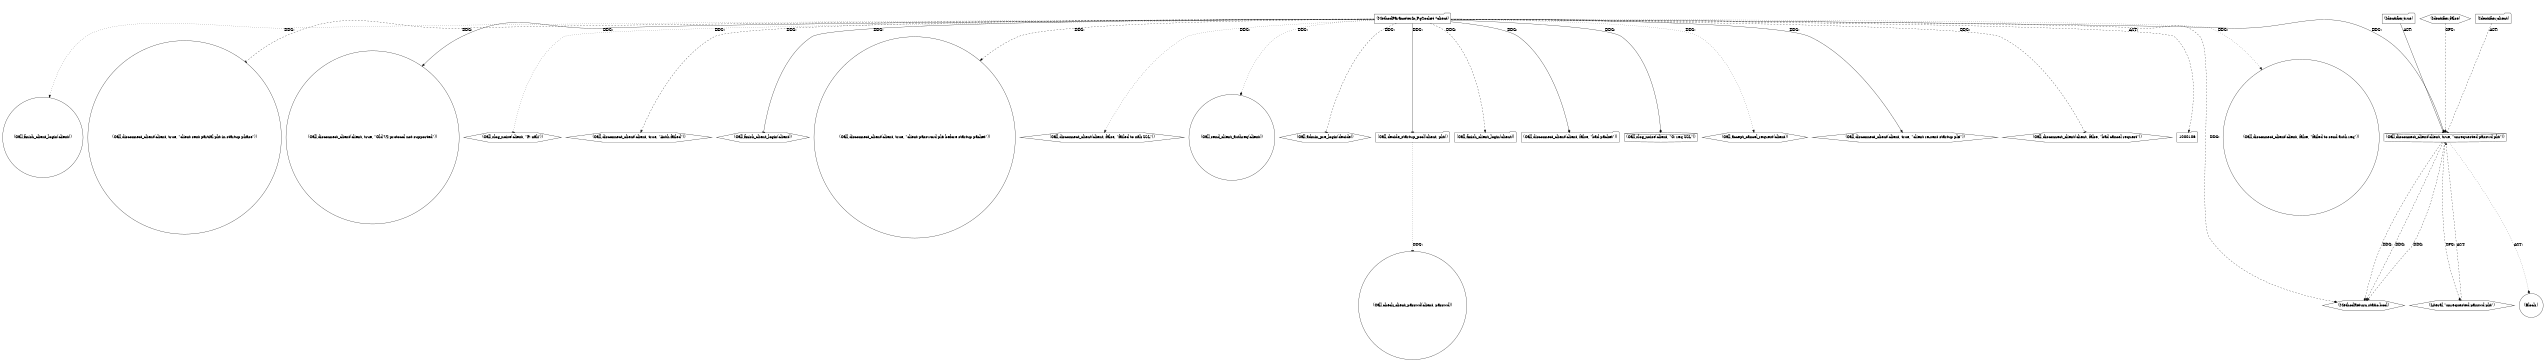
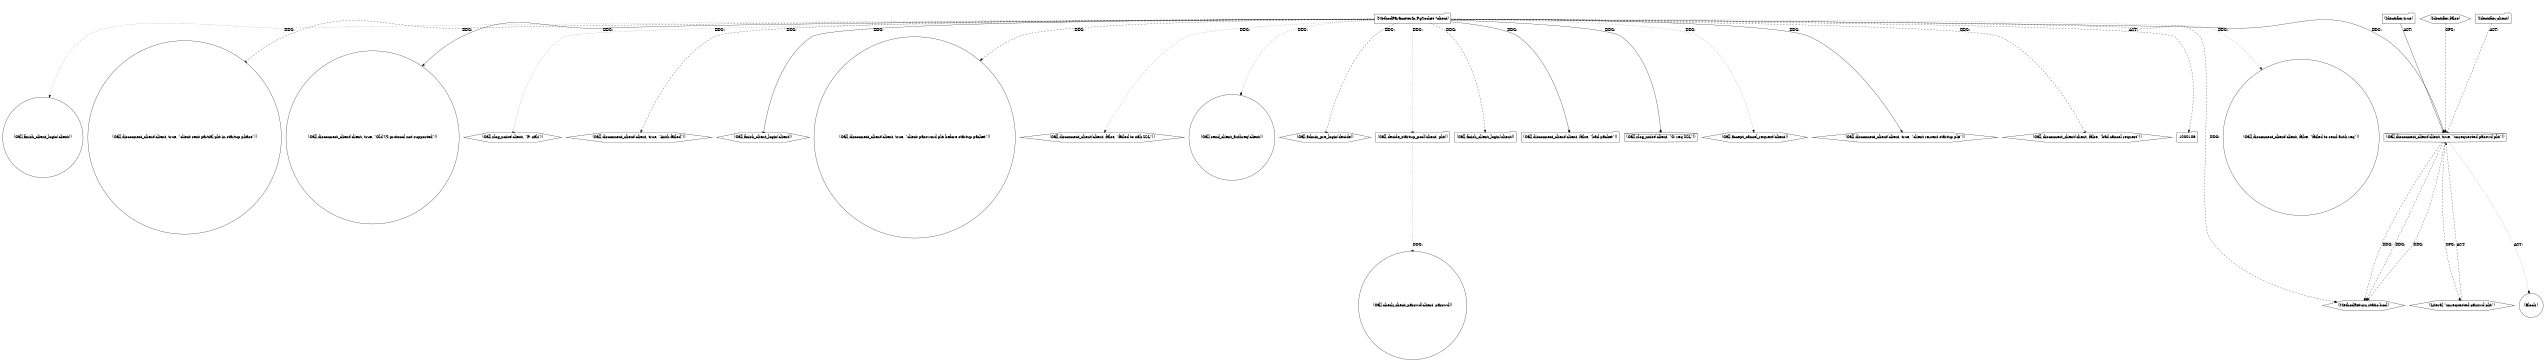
(1413, 77) -> (1413, 77)
